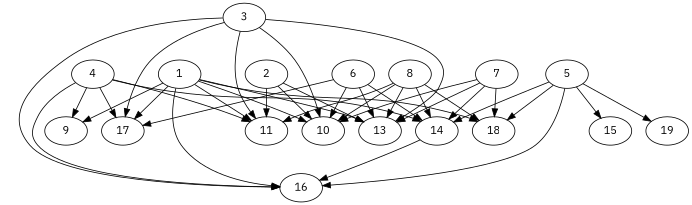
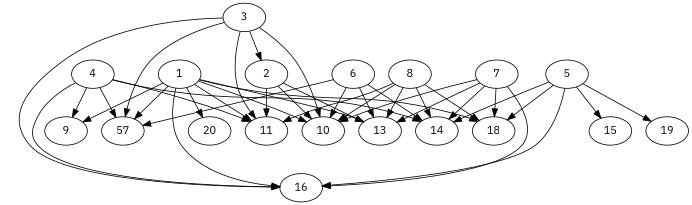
(392, 38) -> (254, 42)
(123, 131) -> (123, 131)
none -> (210, 131)
(374, 159) -> (516, 150)
